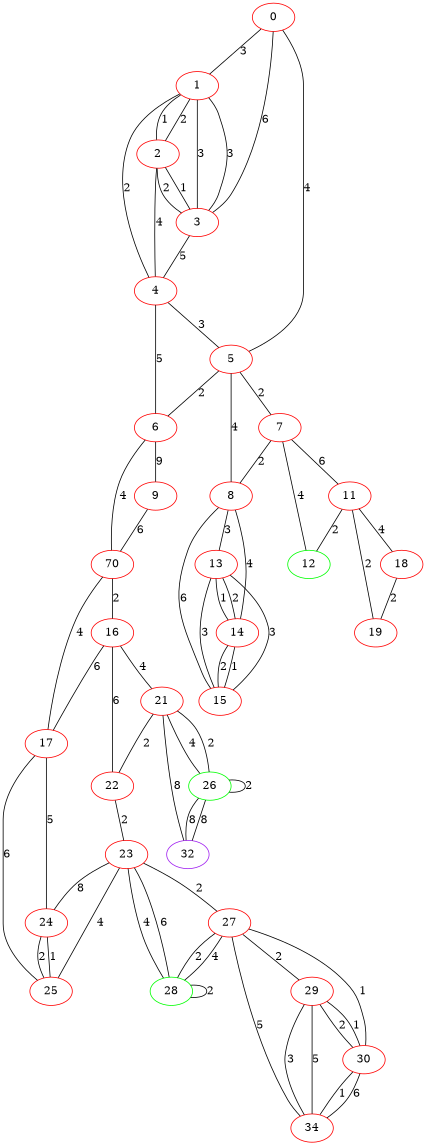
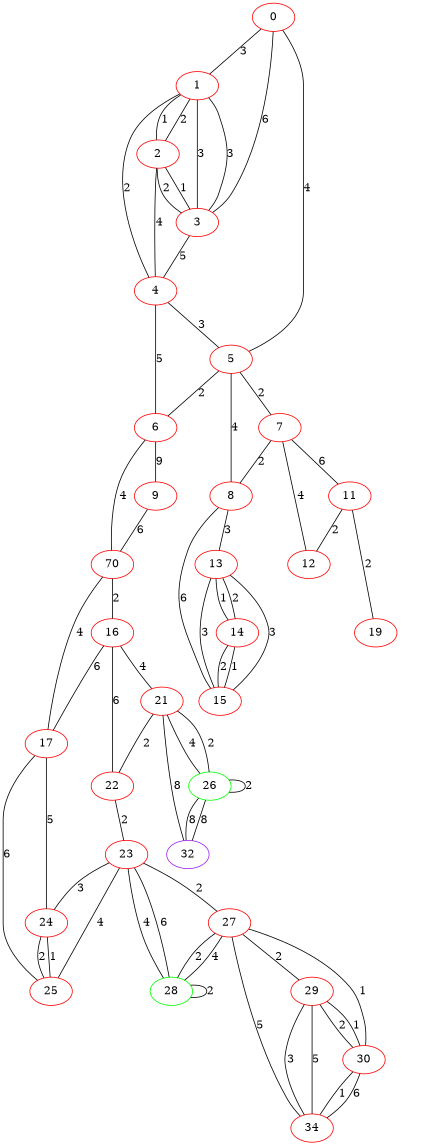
(246, 564) -> none
(309, 564) -> (309, 564)
(402, 564) -> none
(81, 889) -> (81, 889)
